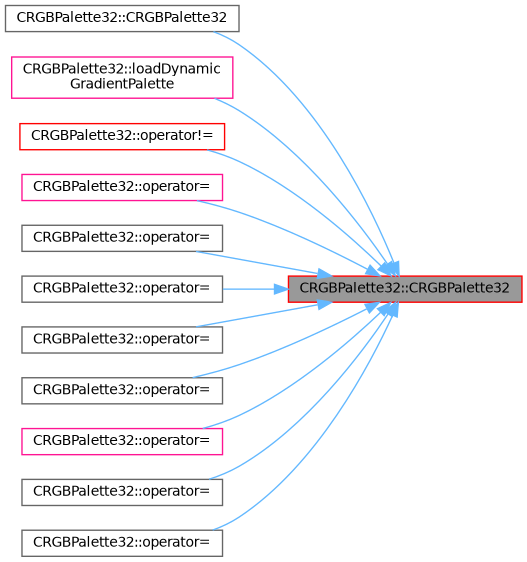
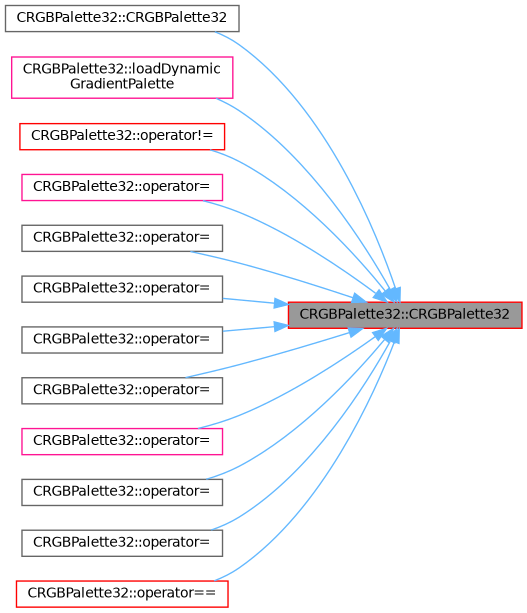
none -> (122, 594)
